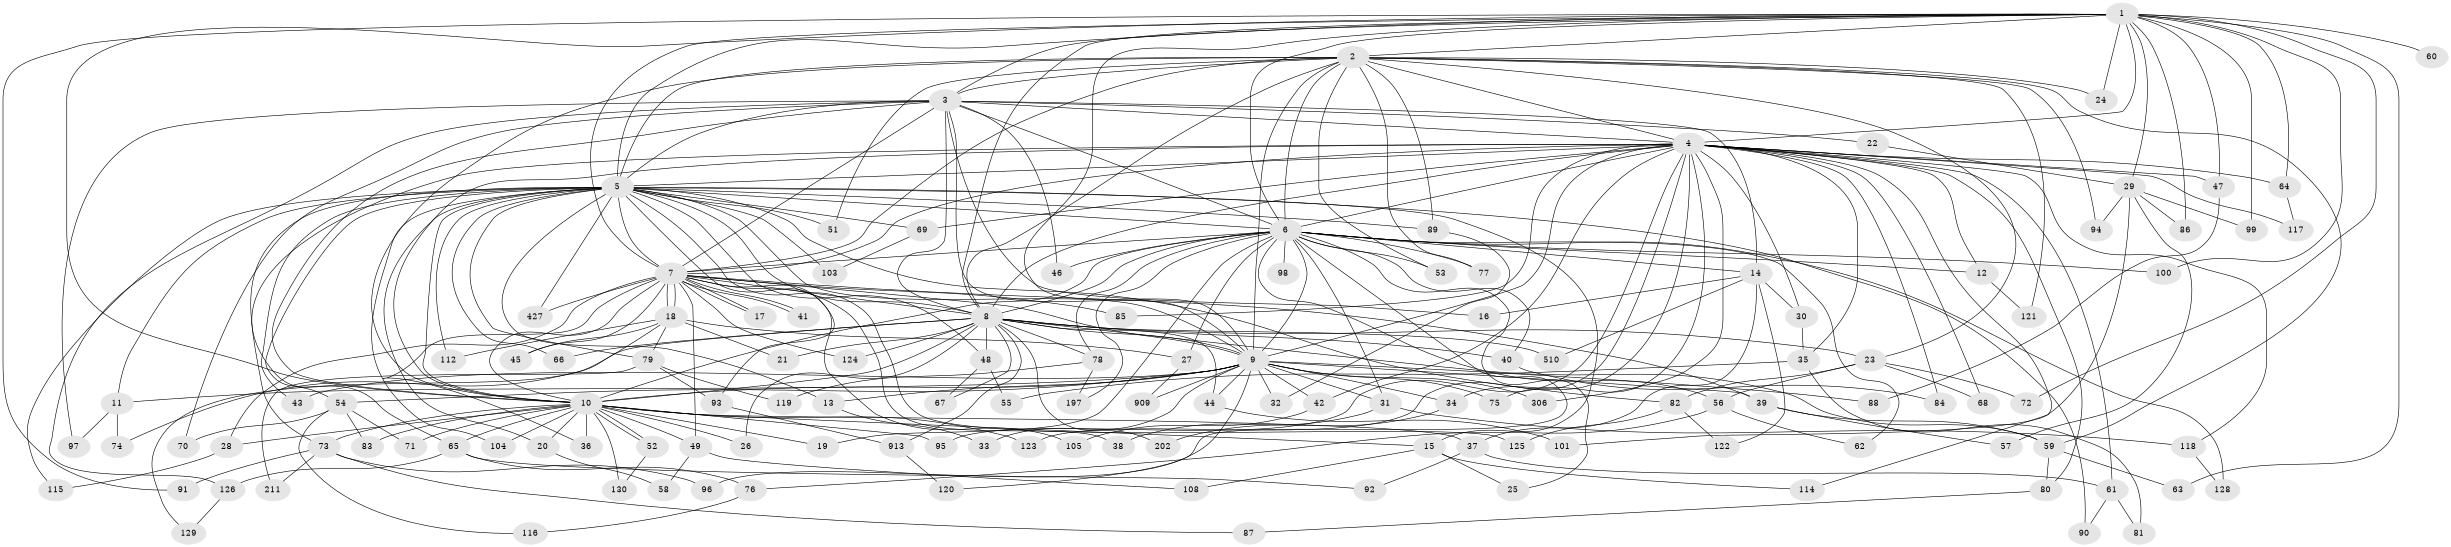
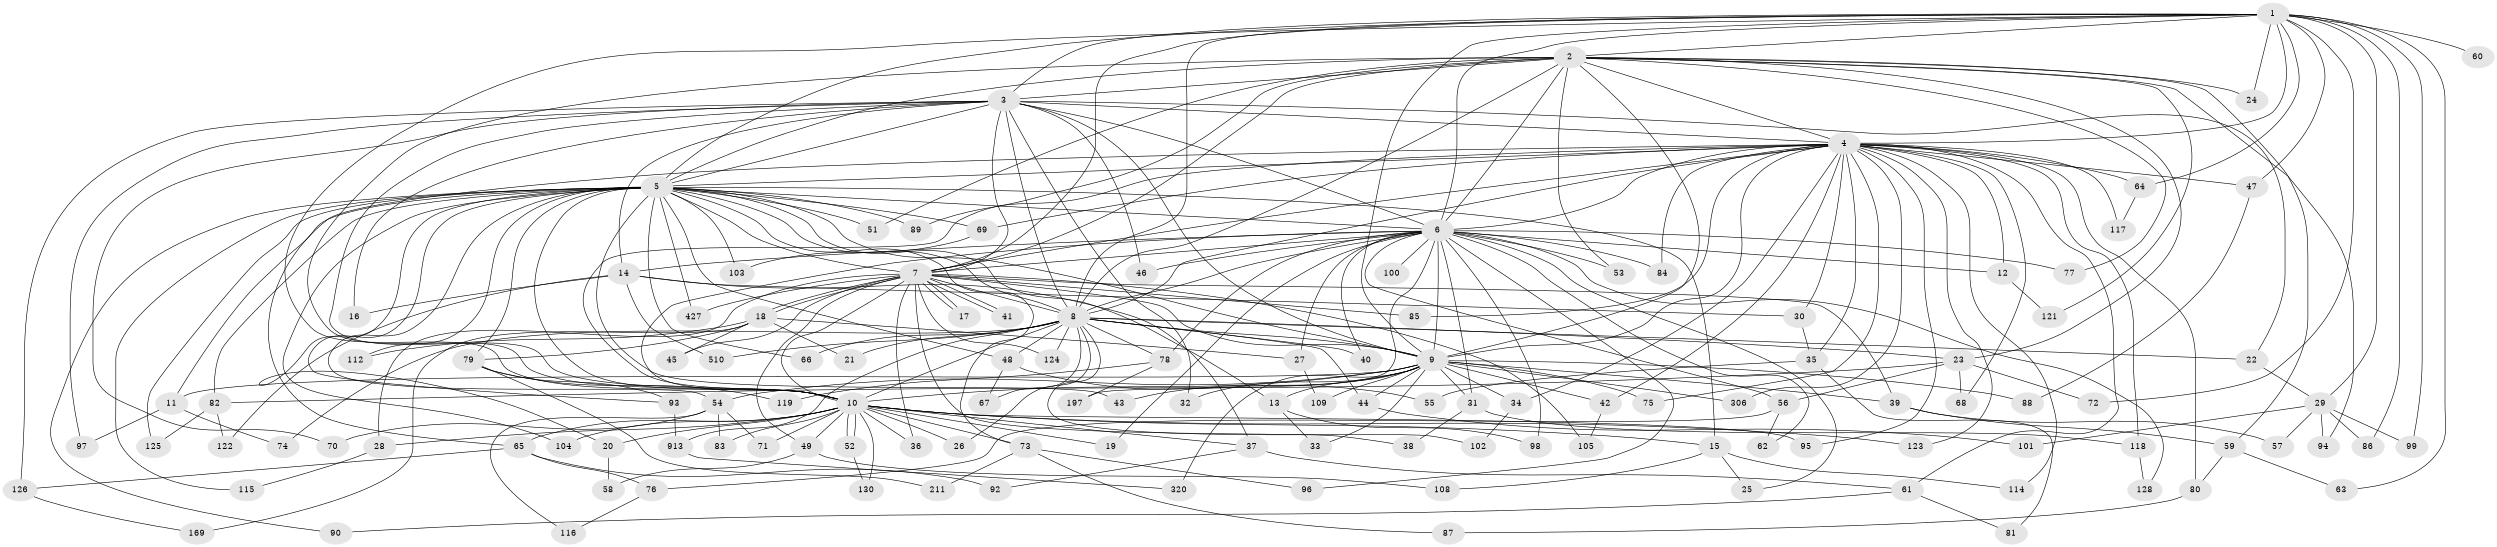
(2341, 132) -> none
(1437, 319) -> (1095, 250)
(1602, 375) -> (1778, 342)
(1793, 385) -> (1553, 243)
(1143, 404) -> (1319, 404)
none -> (1404, 428)
(1163, 447) -> (1479, 447)
(183, 490) -> none
(947, 490) -> (1179, 490)
(189, 533) -> (197, 533)
